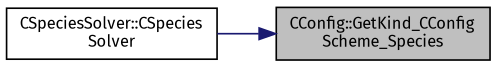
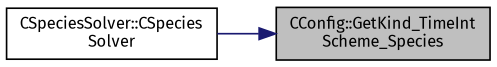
(383, 34) -> (383, 34)
